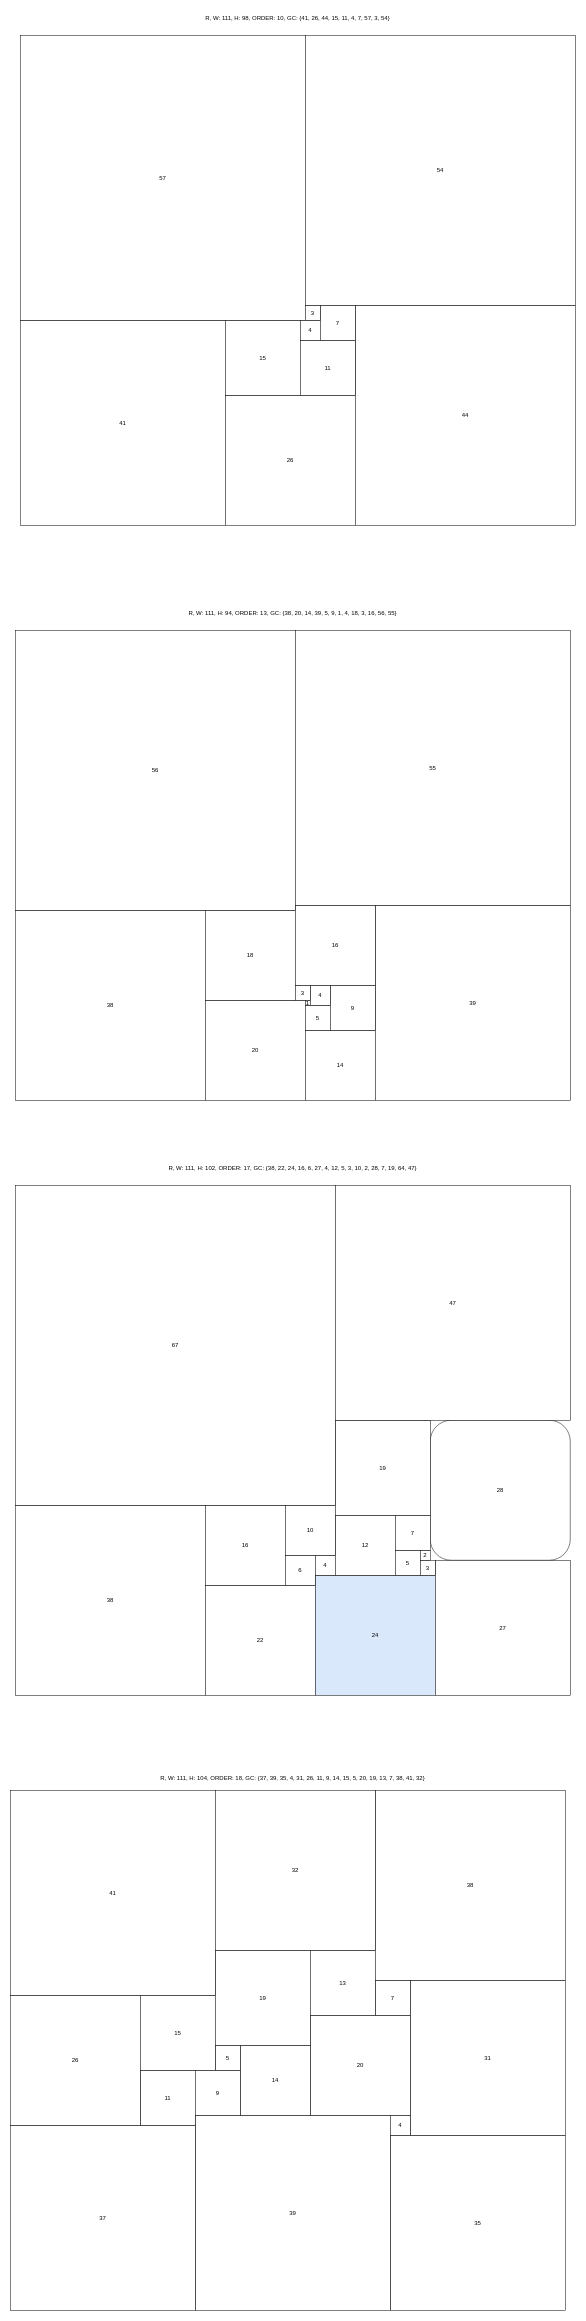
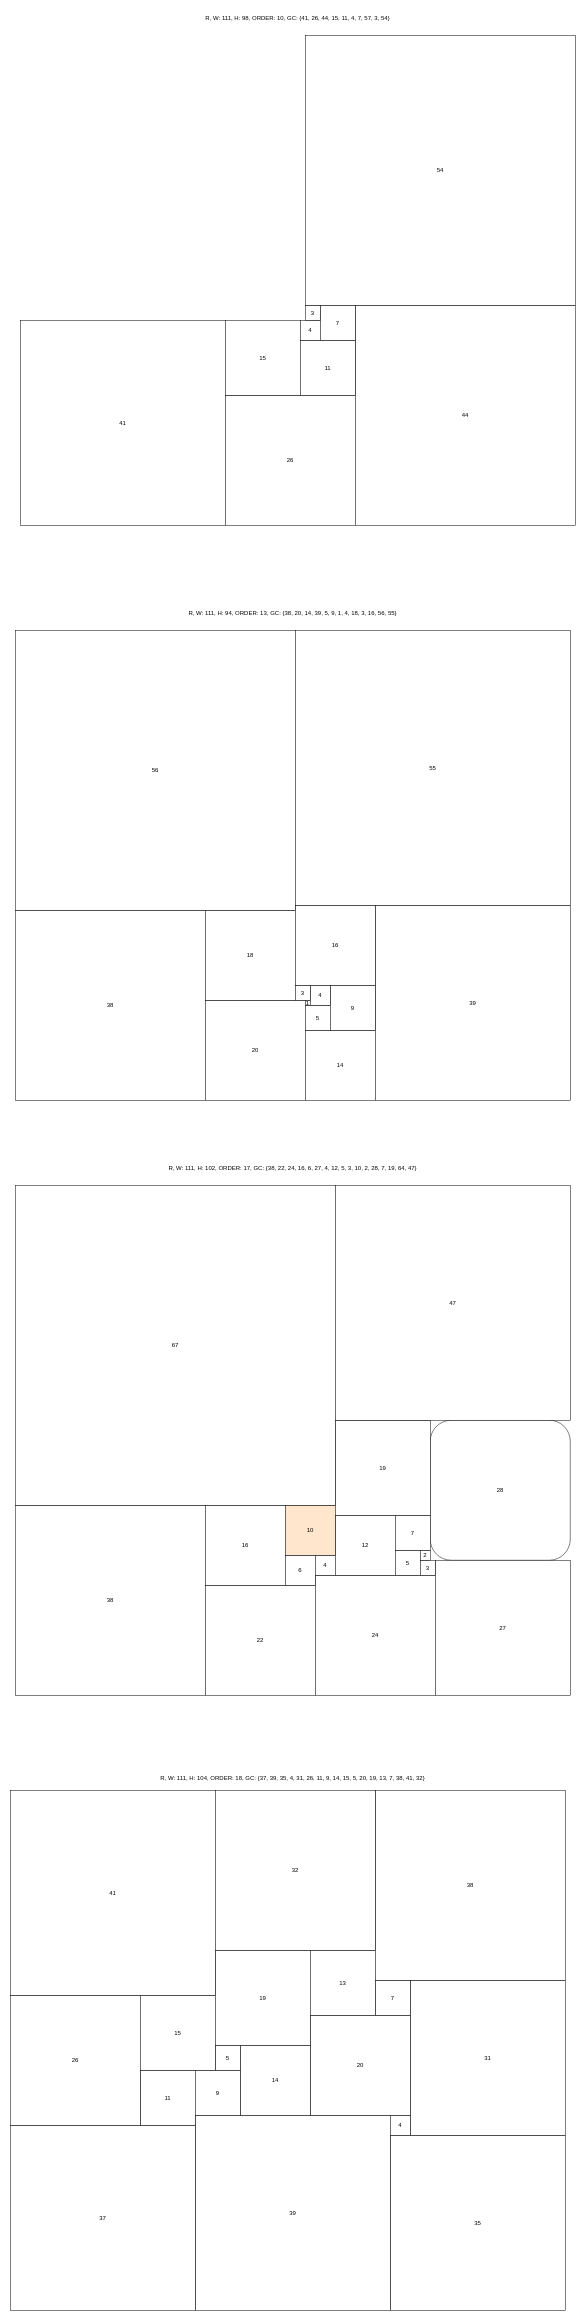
(163, 178) -> none
(310, 1530) -> (310, 1530)
(375, 1635) -> (375, 1635)
